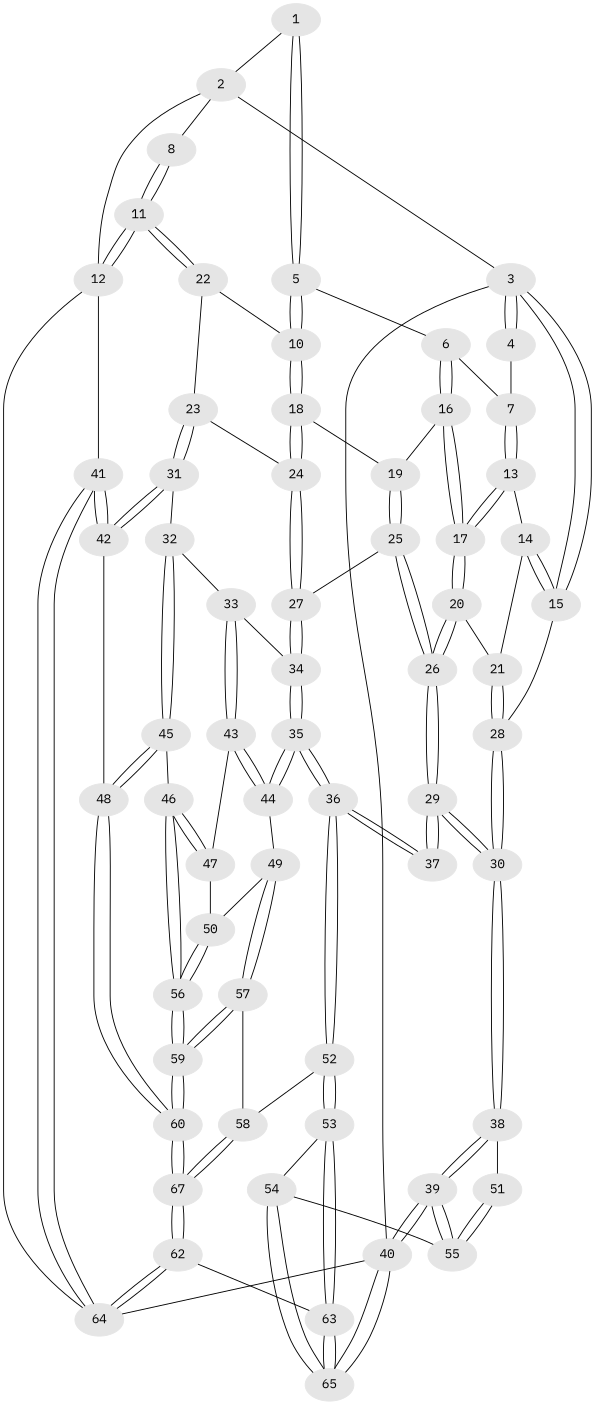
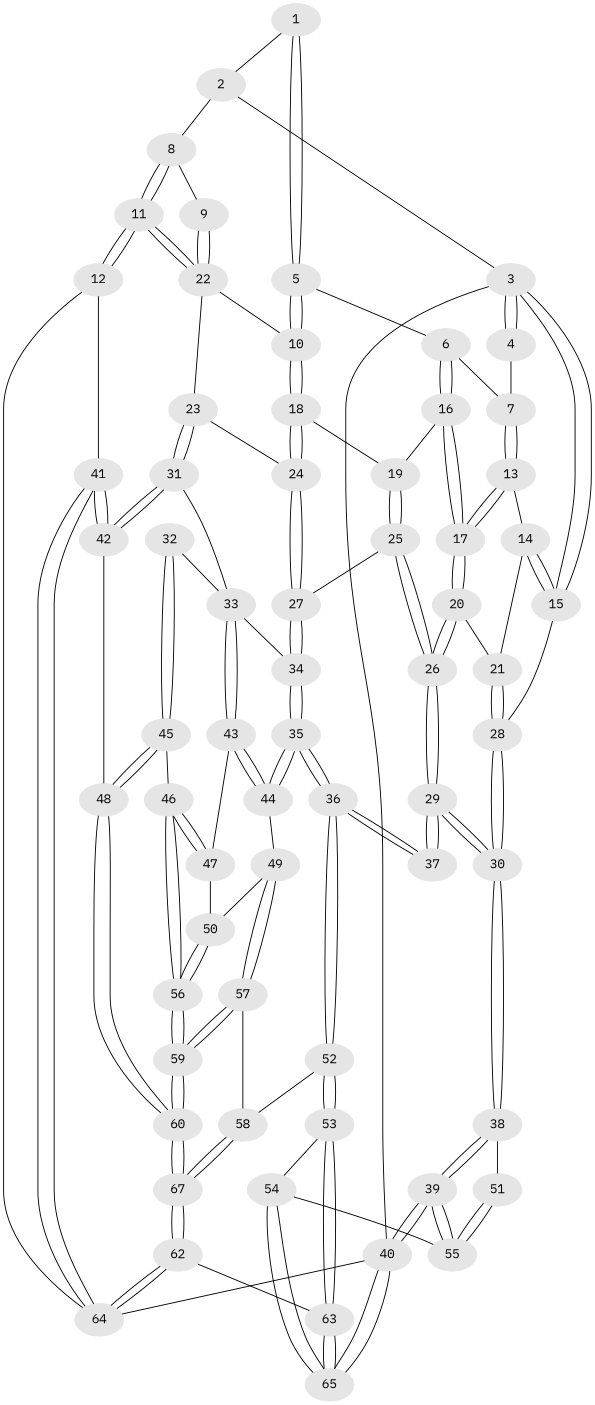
(120, 160) -> none
none -> (204, 215)
(172, 507) -> (208, 538)
